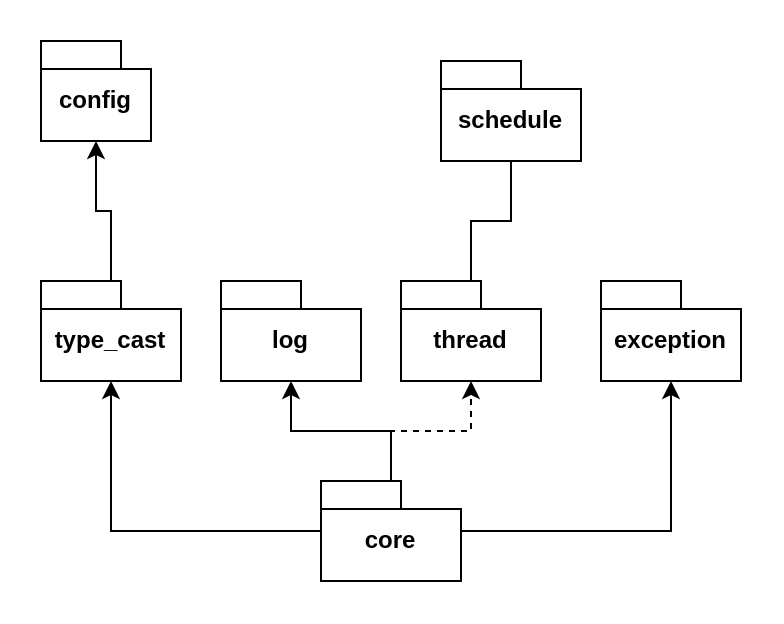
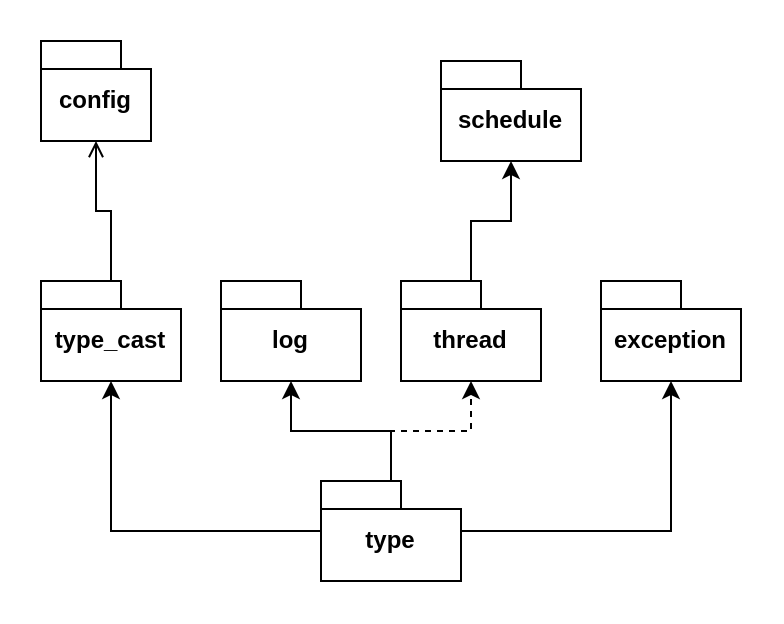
(96, 156) -> (96, 153)
(511, 170) -> (511, 176)
(391, 541) -> (391, 541)
